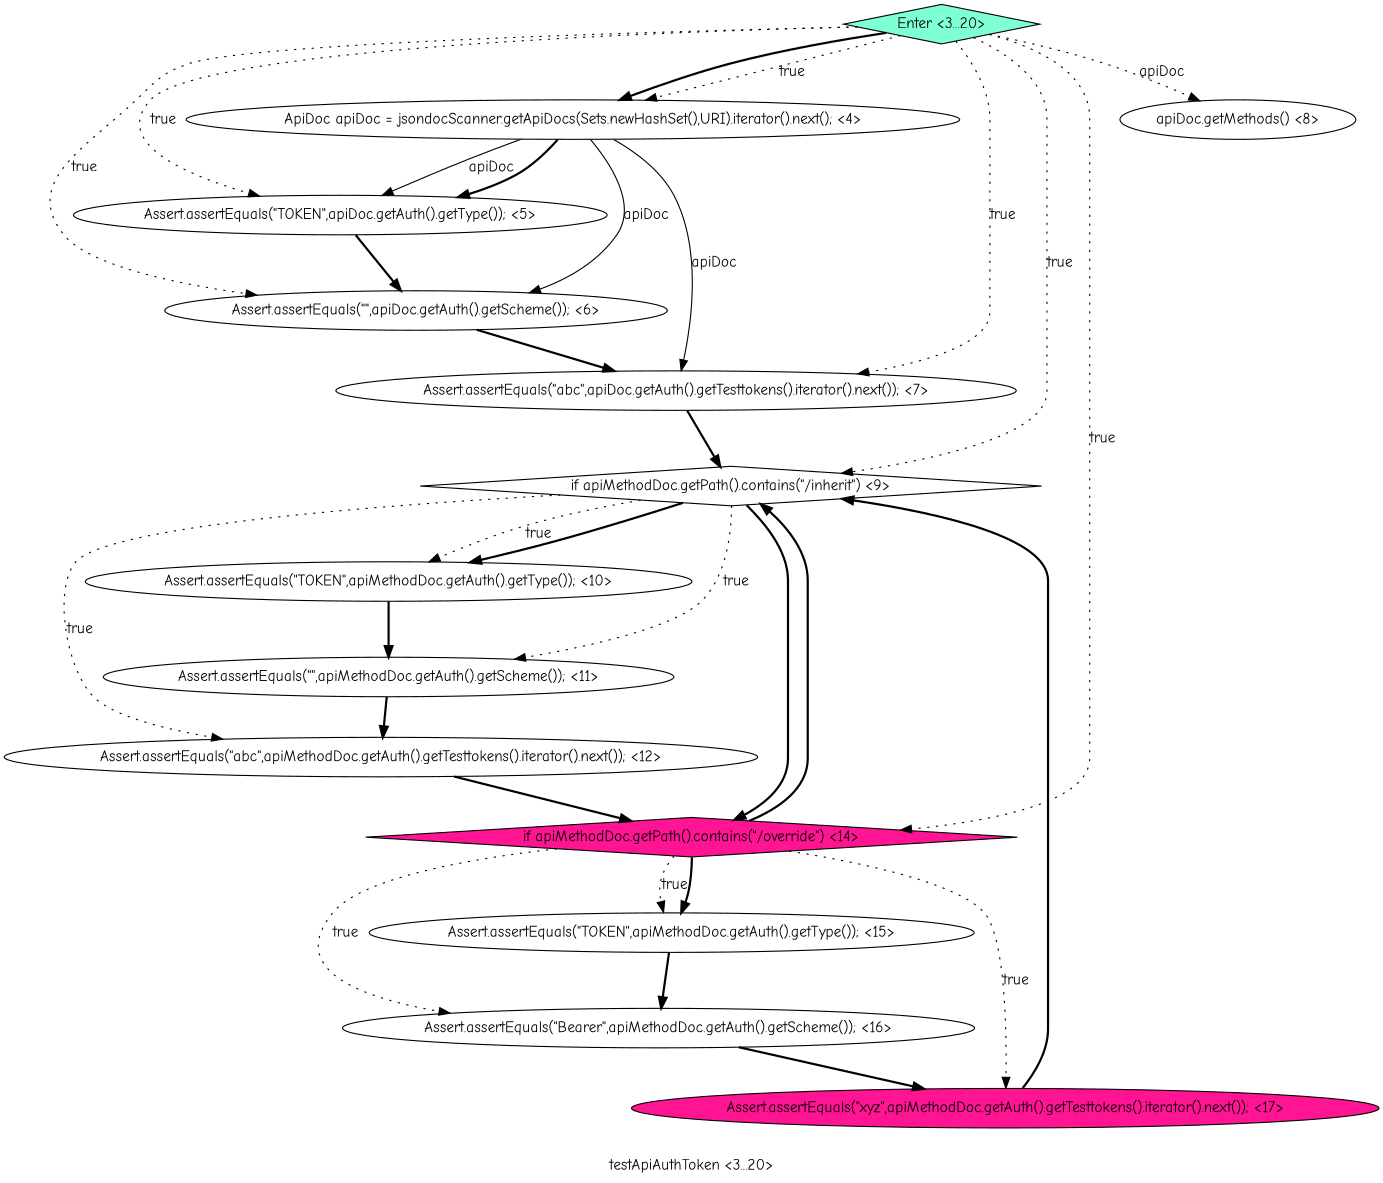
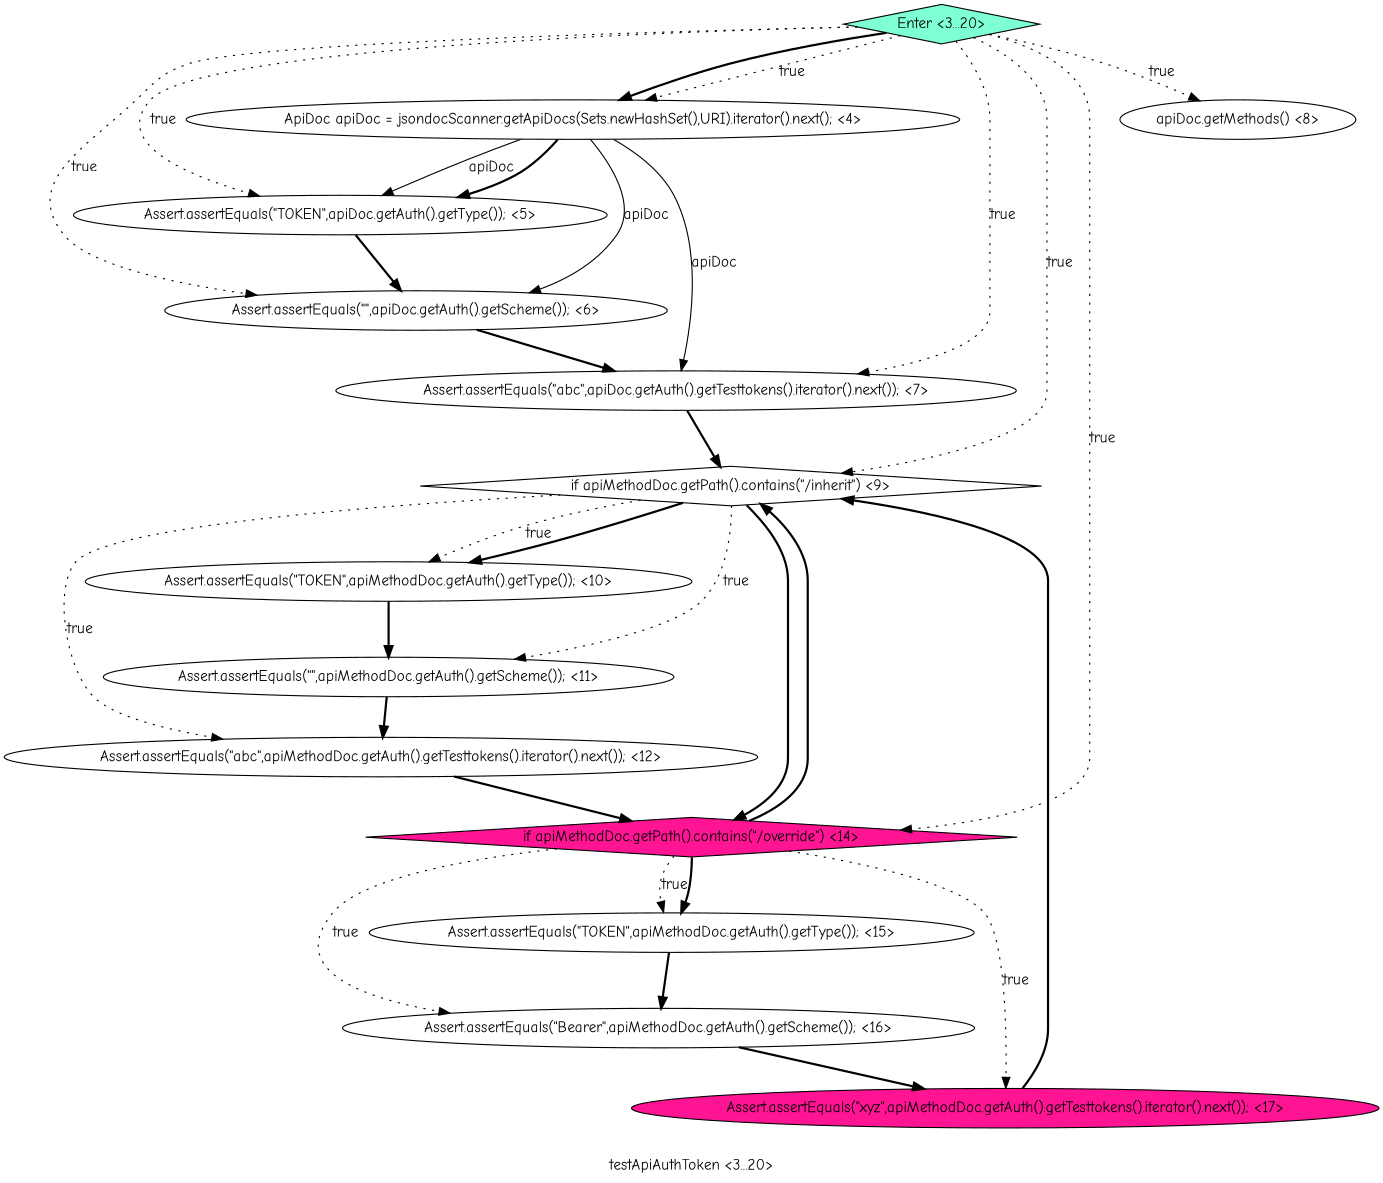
(1162, 72) -> (1162, 72)
